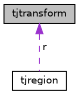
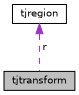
(39, 53) -> (39, 53)
